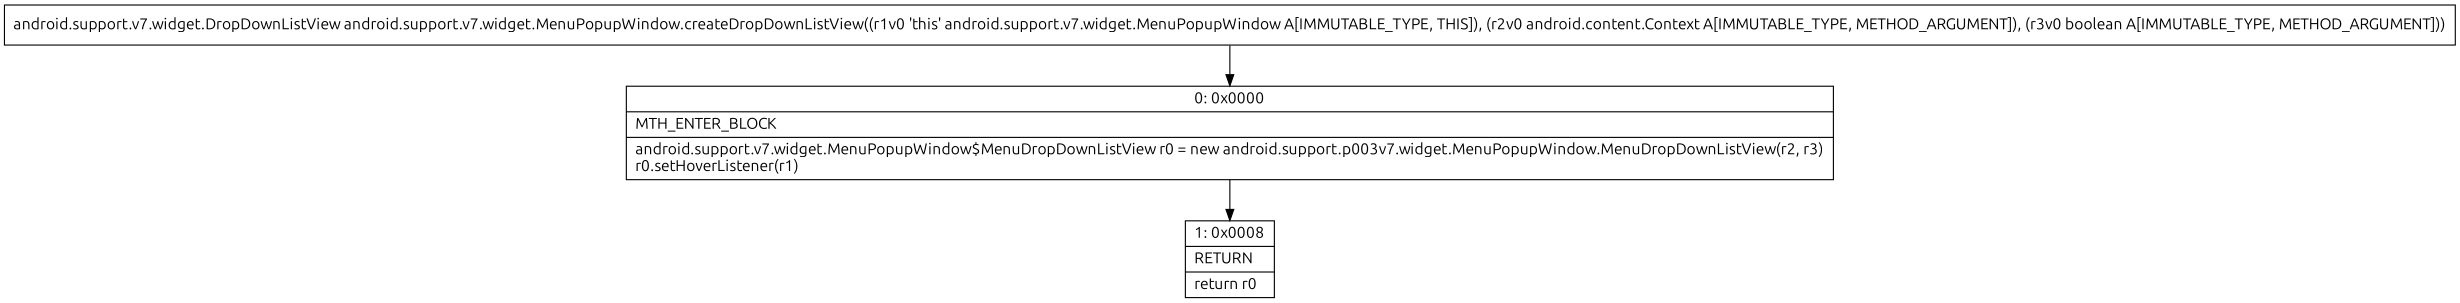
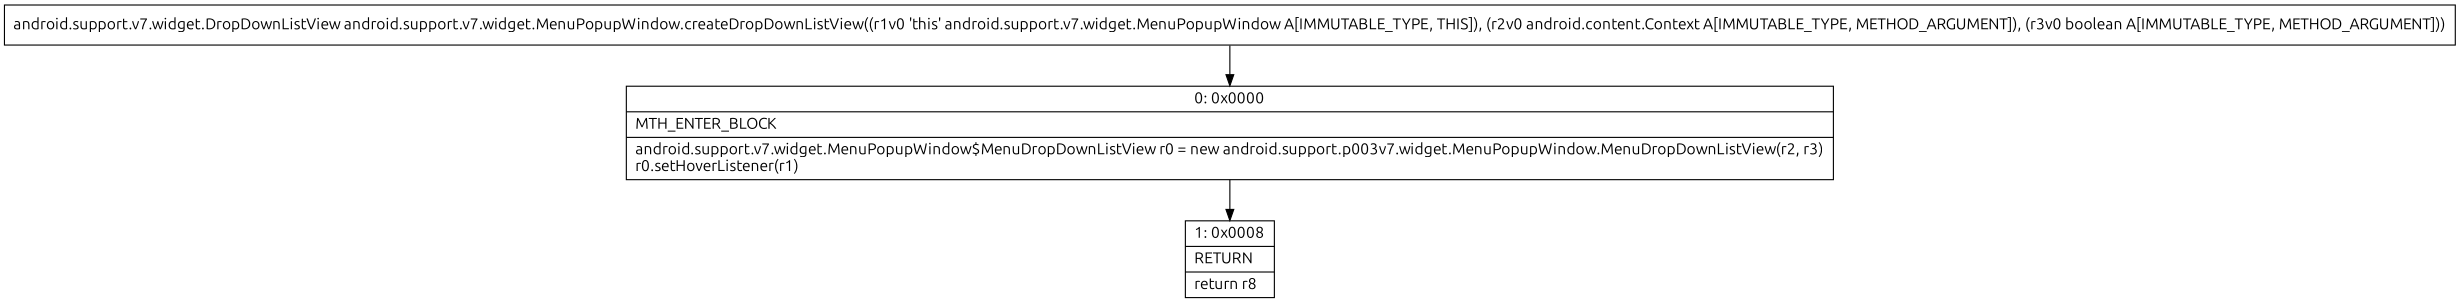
(1226, 284) -> (1226, 284)
